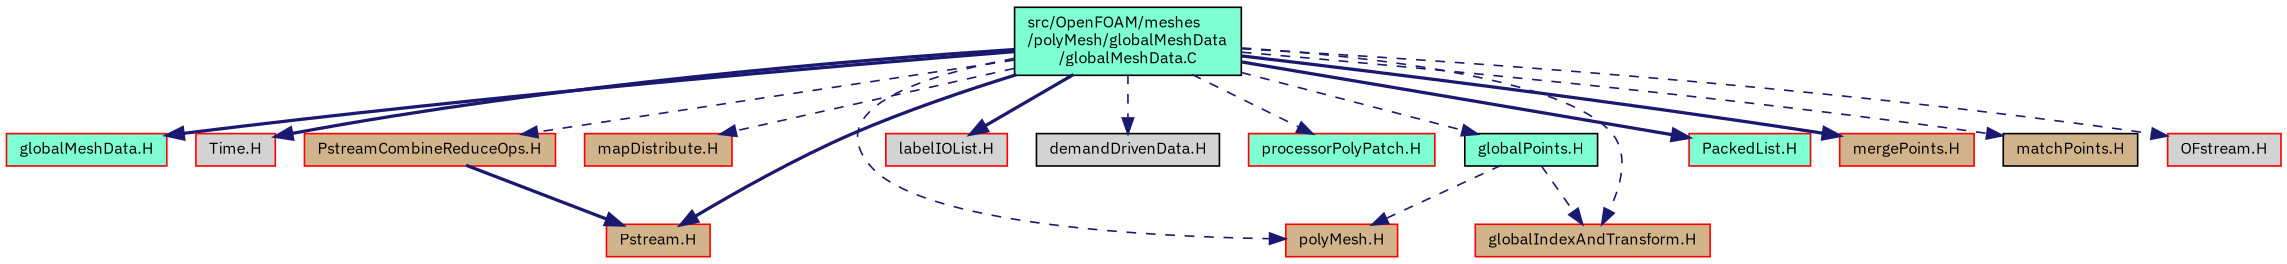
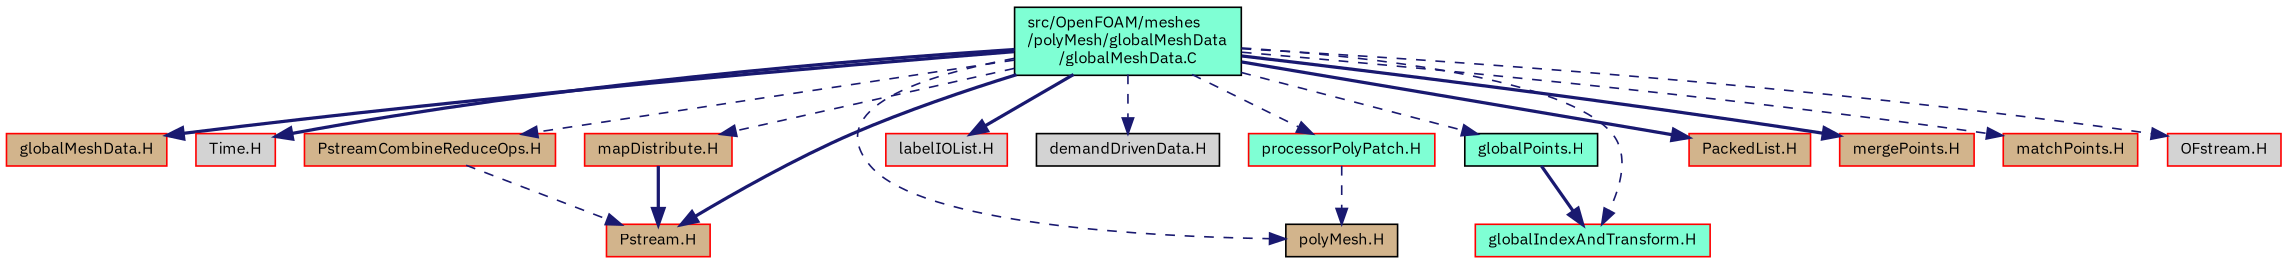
(87, 150) -> (87, 150)
(1750, 150) -> (1750, 150)
(2070, 150) -> (2070, 150)
none -> (658, 187)
(1557, 189) -> (1557, 189)
(536, 192) -> (536, 192)
(1444, 192) -> (1342, 187)
(1342, 240) -> (1342, 240)
(1593, 240) -> (1593, 240)
